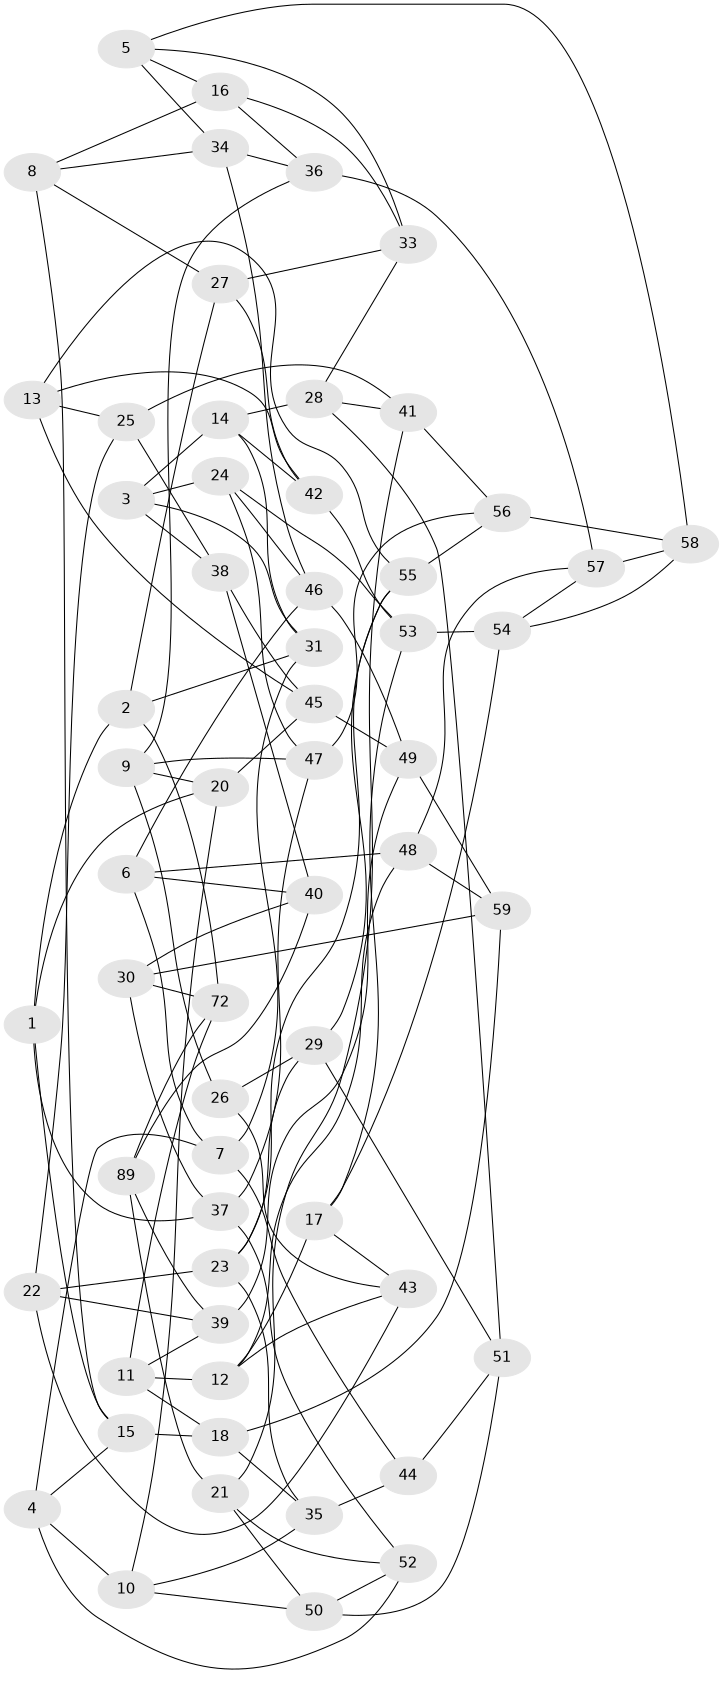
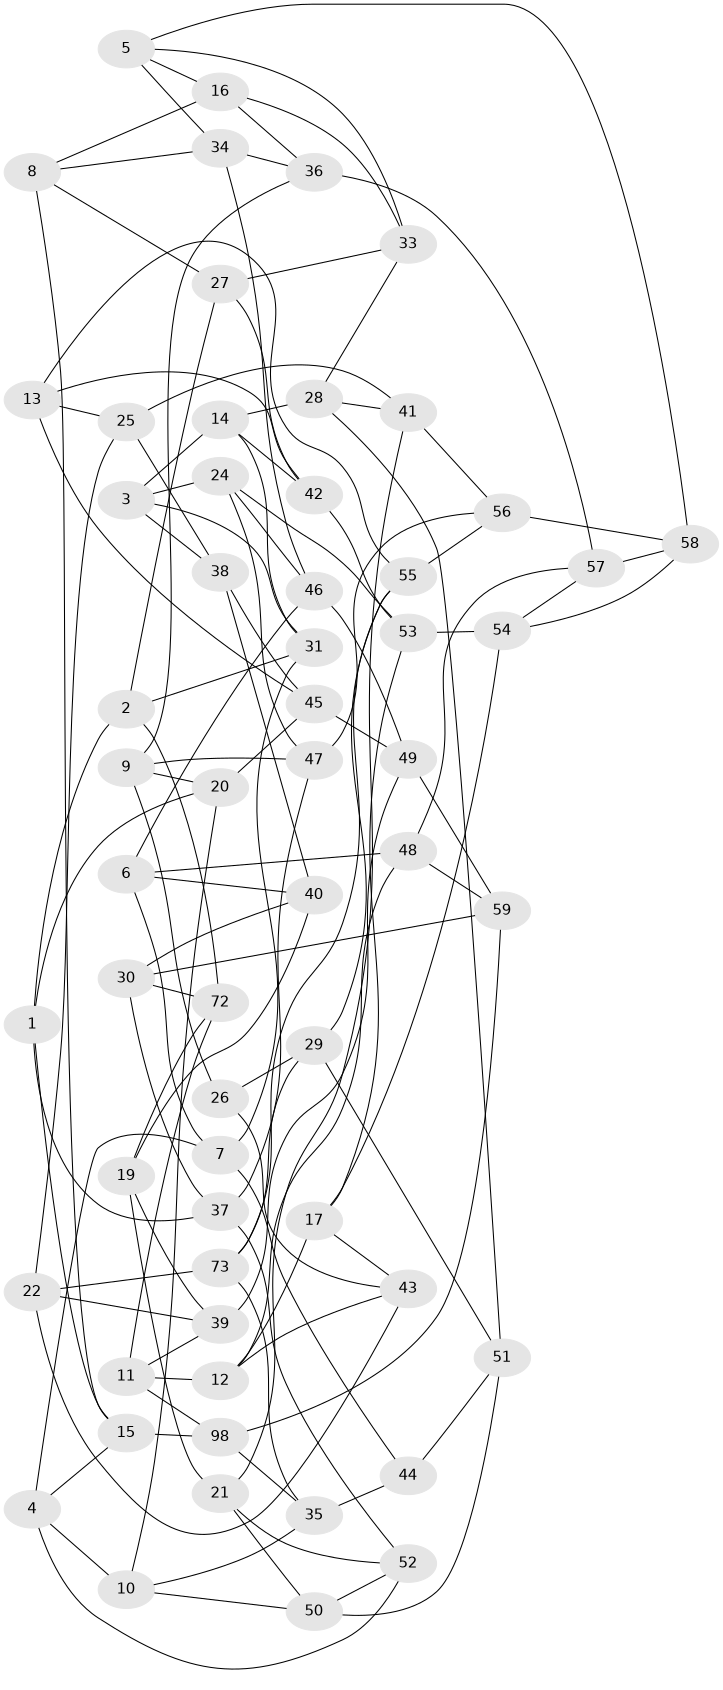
(126, 1176) -> (126, 1176)
(220, 1268) -> (220, 1268)
(220, 1437) -> (220, 1437)
